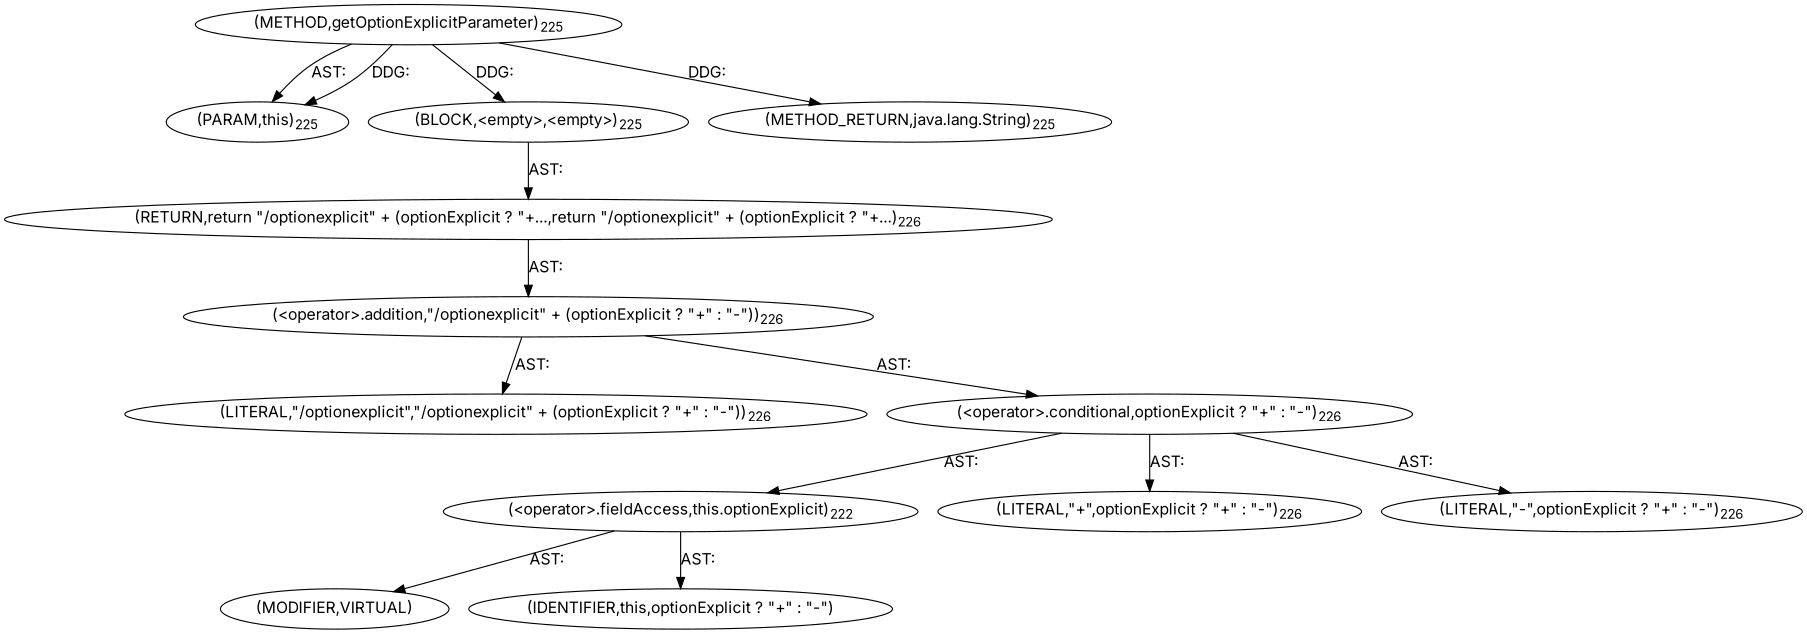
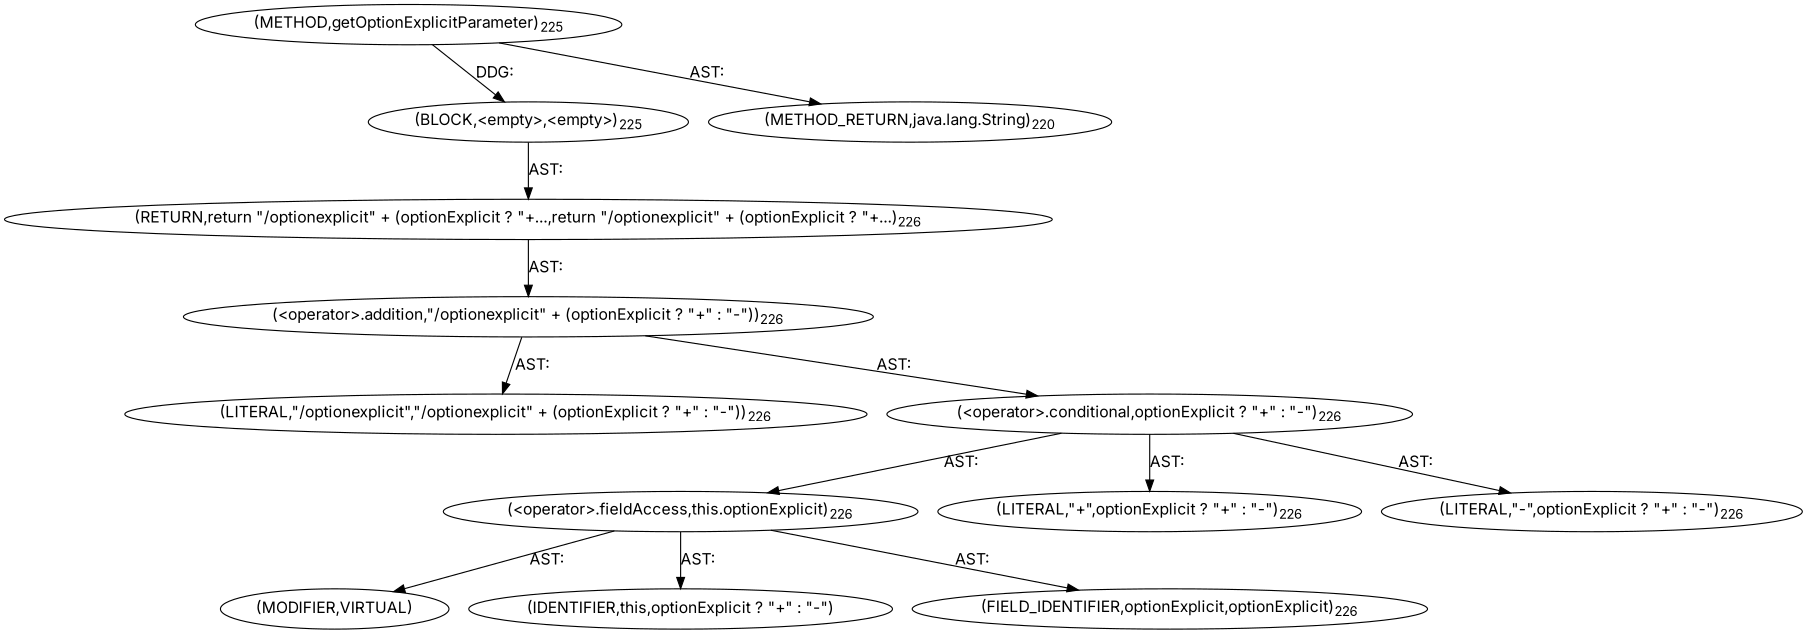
(709, 73) -> (709, 73)
(1044, 120) -> (1044, 120)
(257, 122) -> none
(842, 510) -> (842, 510)
none -> (1170, 609)
